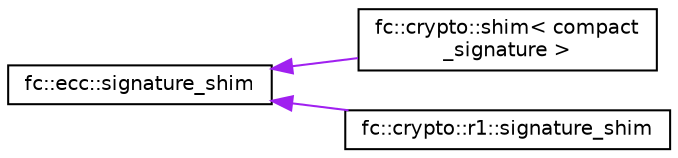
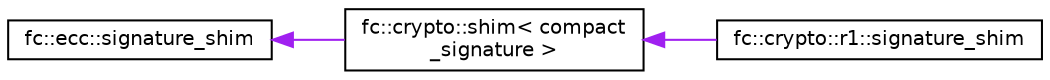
(321, 107) -> (691, 40)
